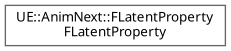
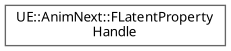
(115, 25) -> (115, 25)
